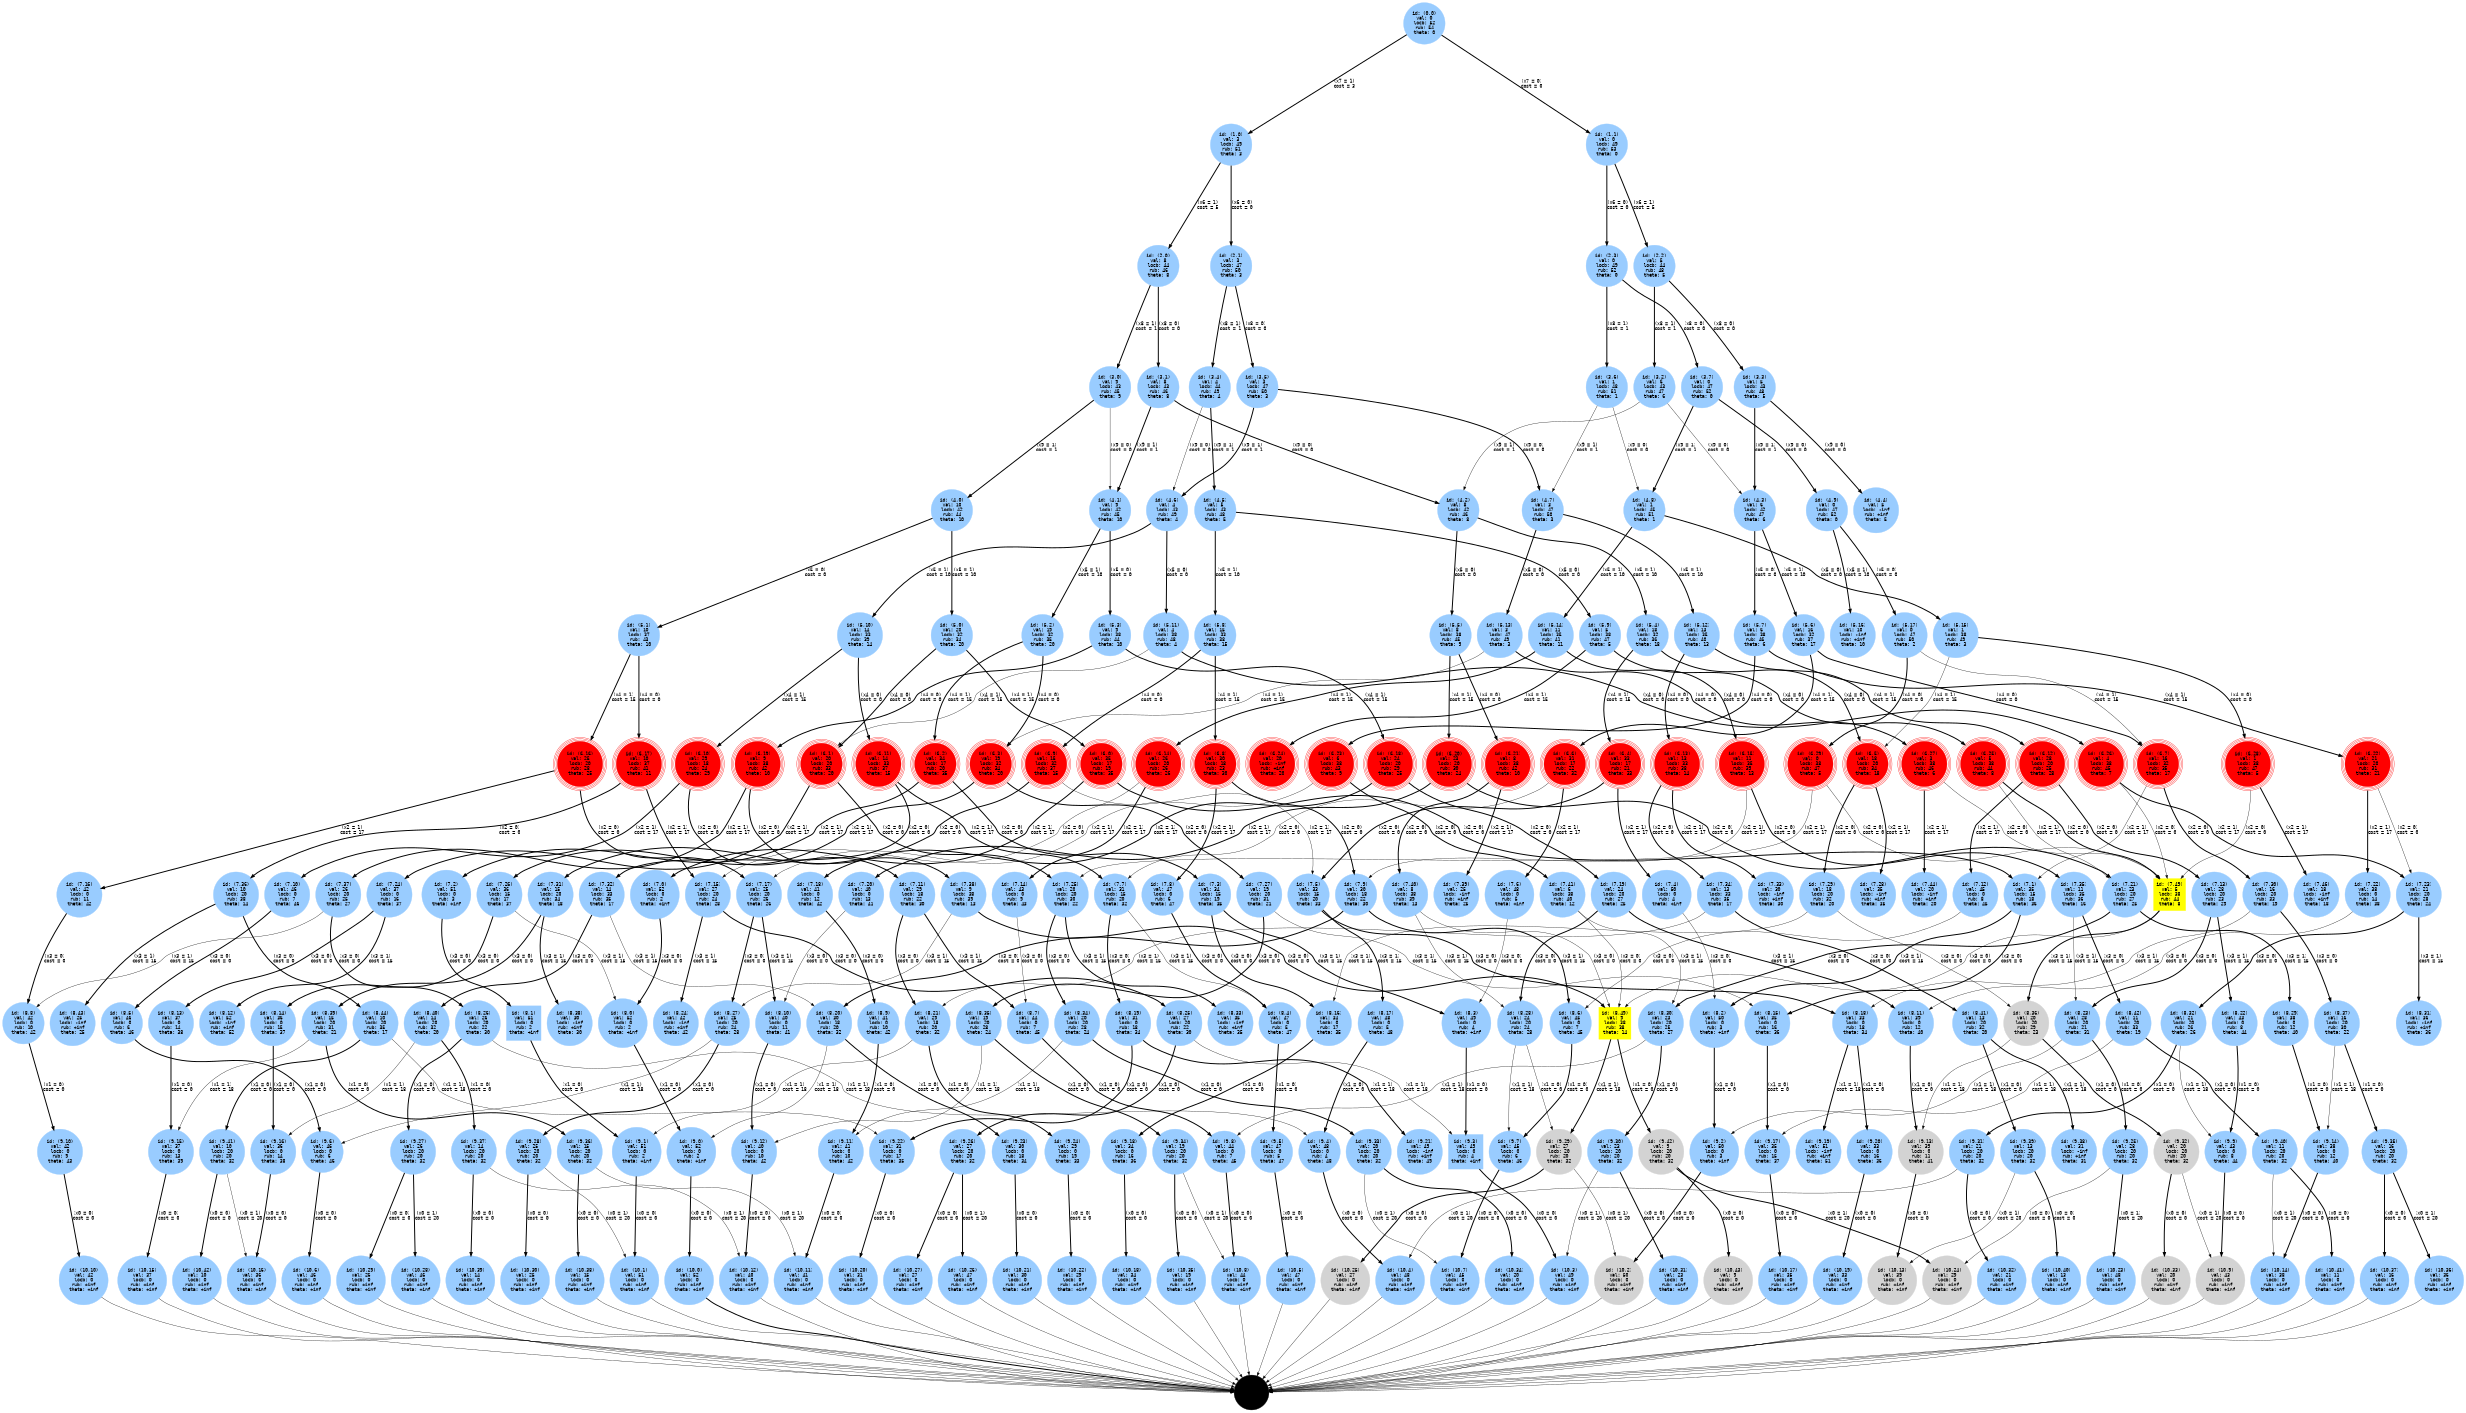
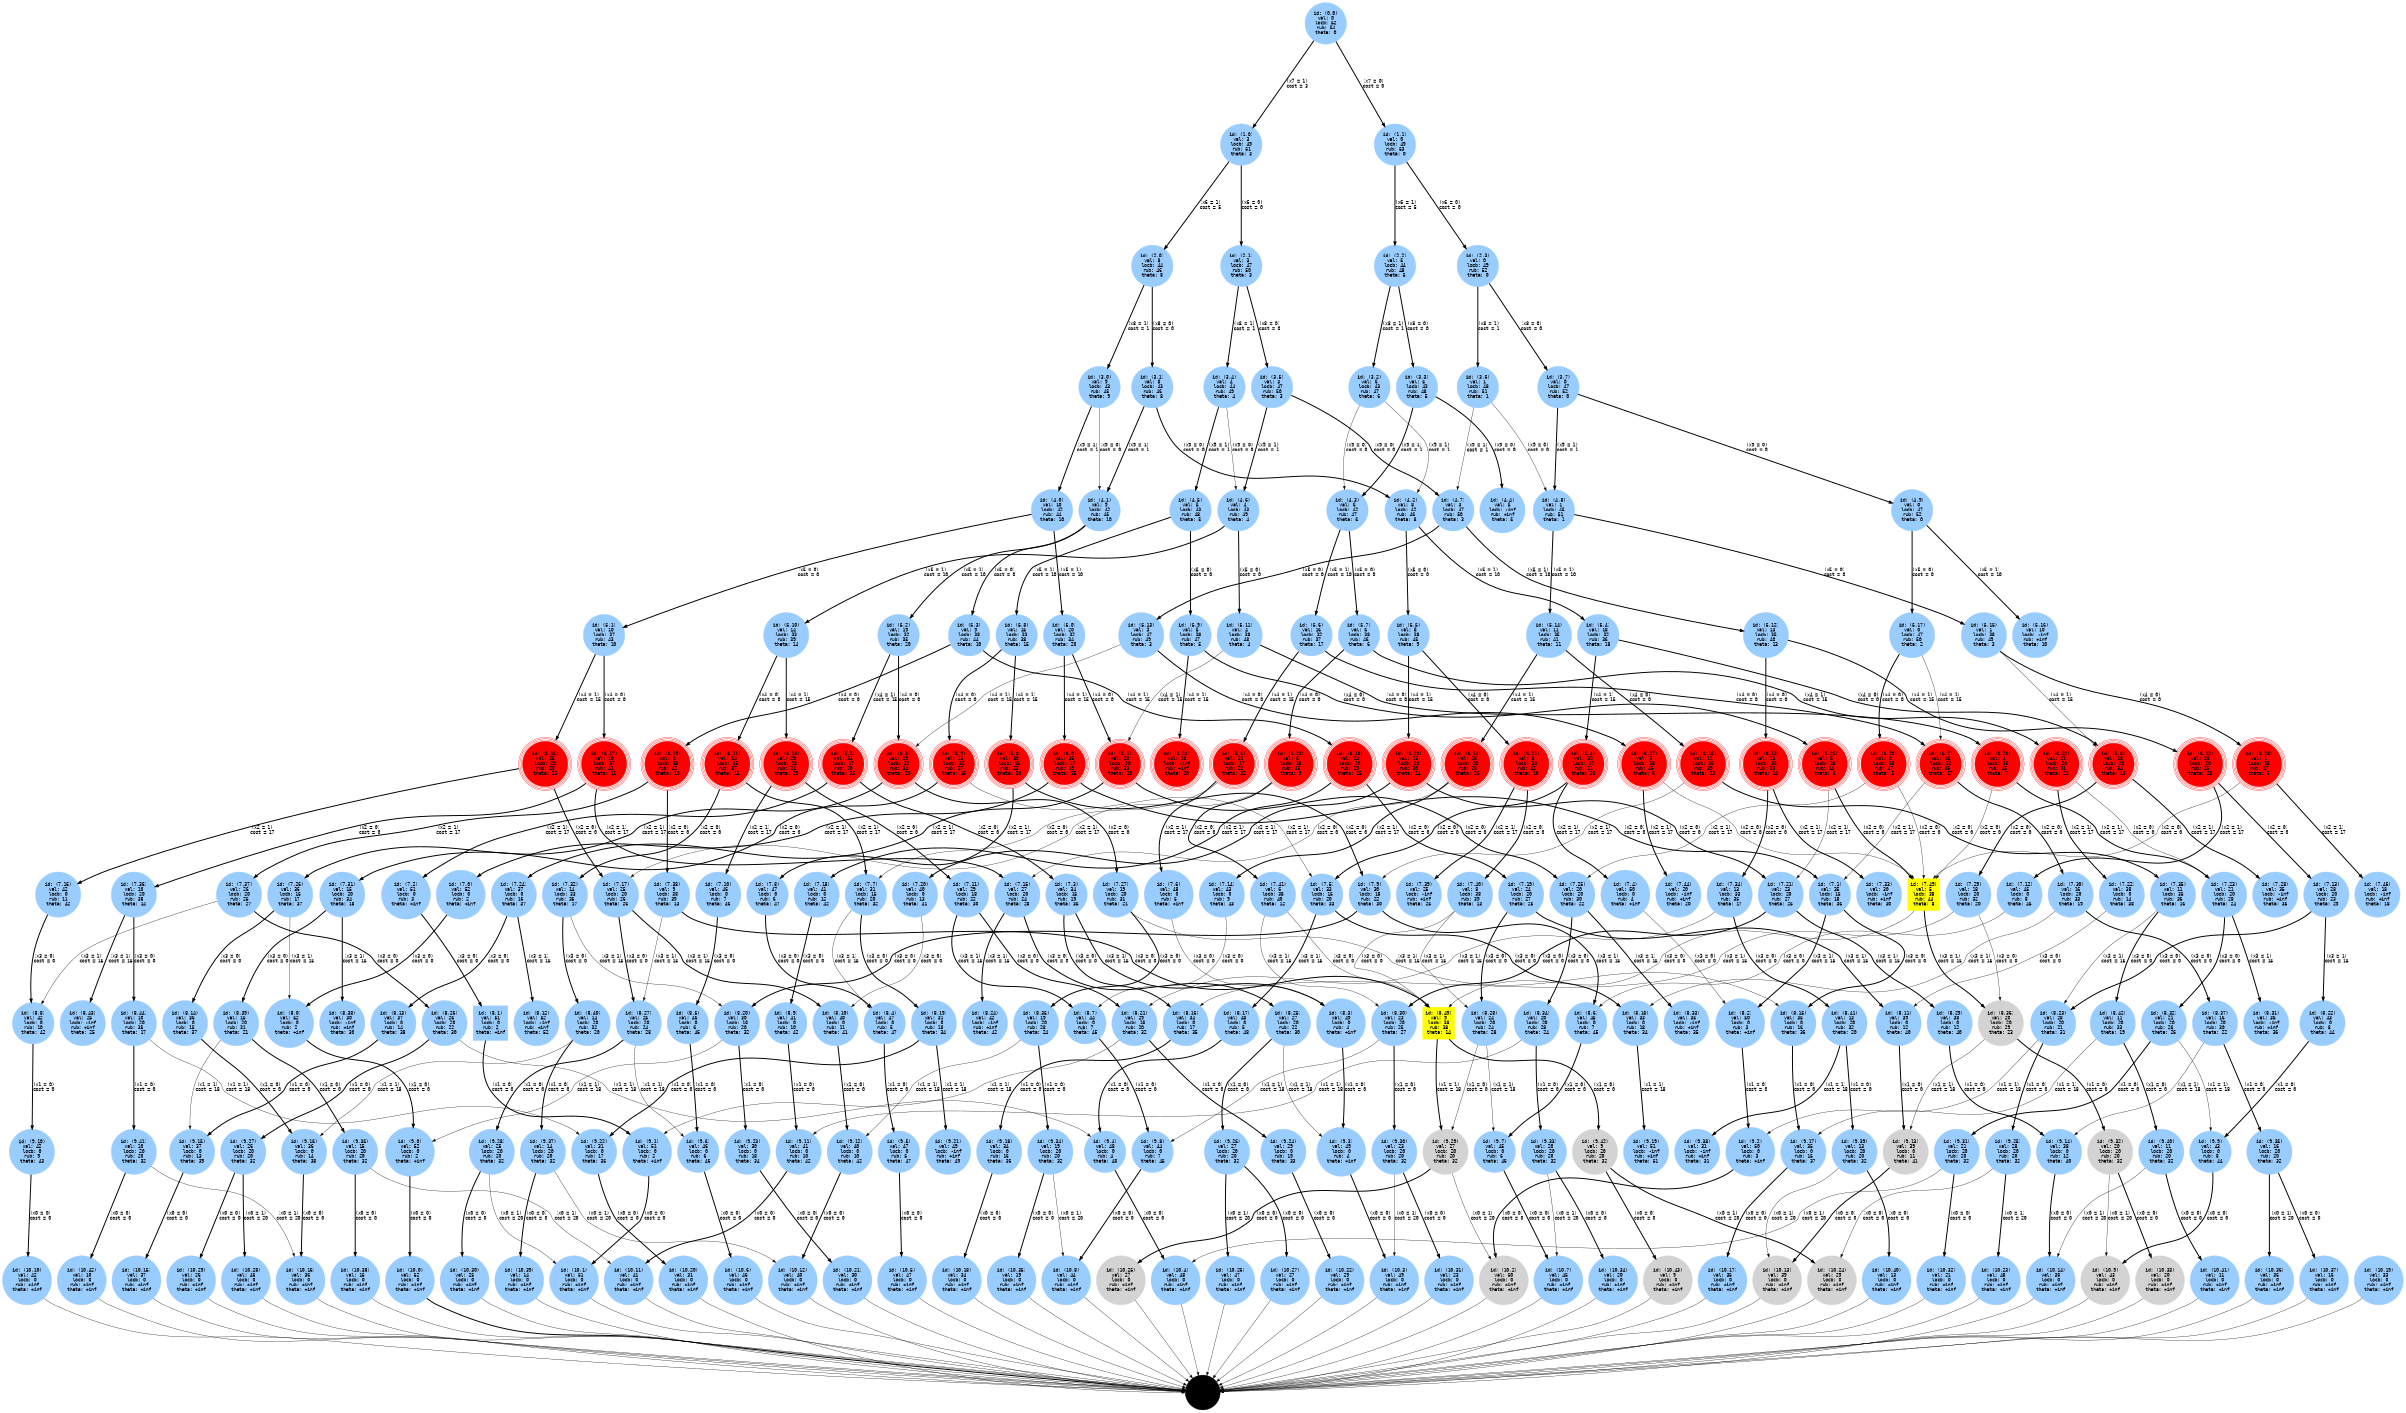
(1466, 1152) -> (1341, 1152)
(1870, 1152) -> none
